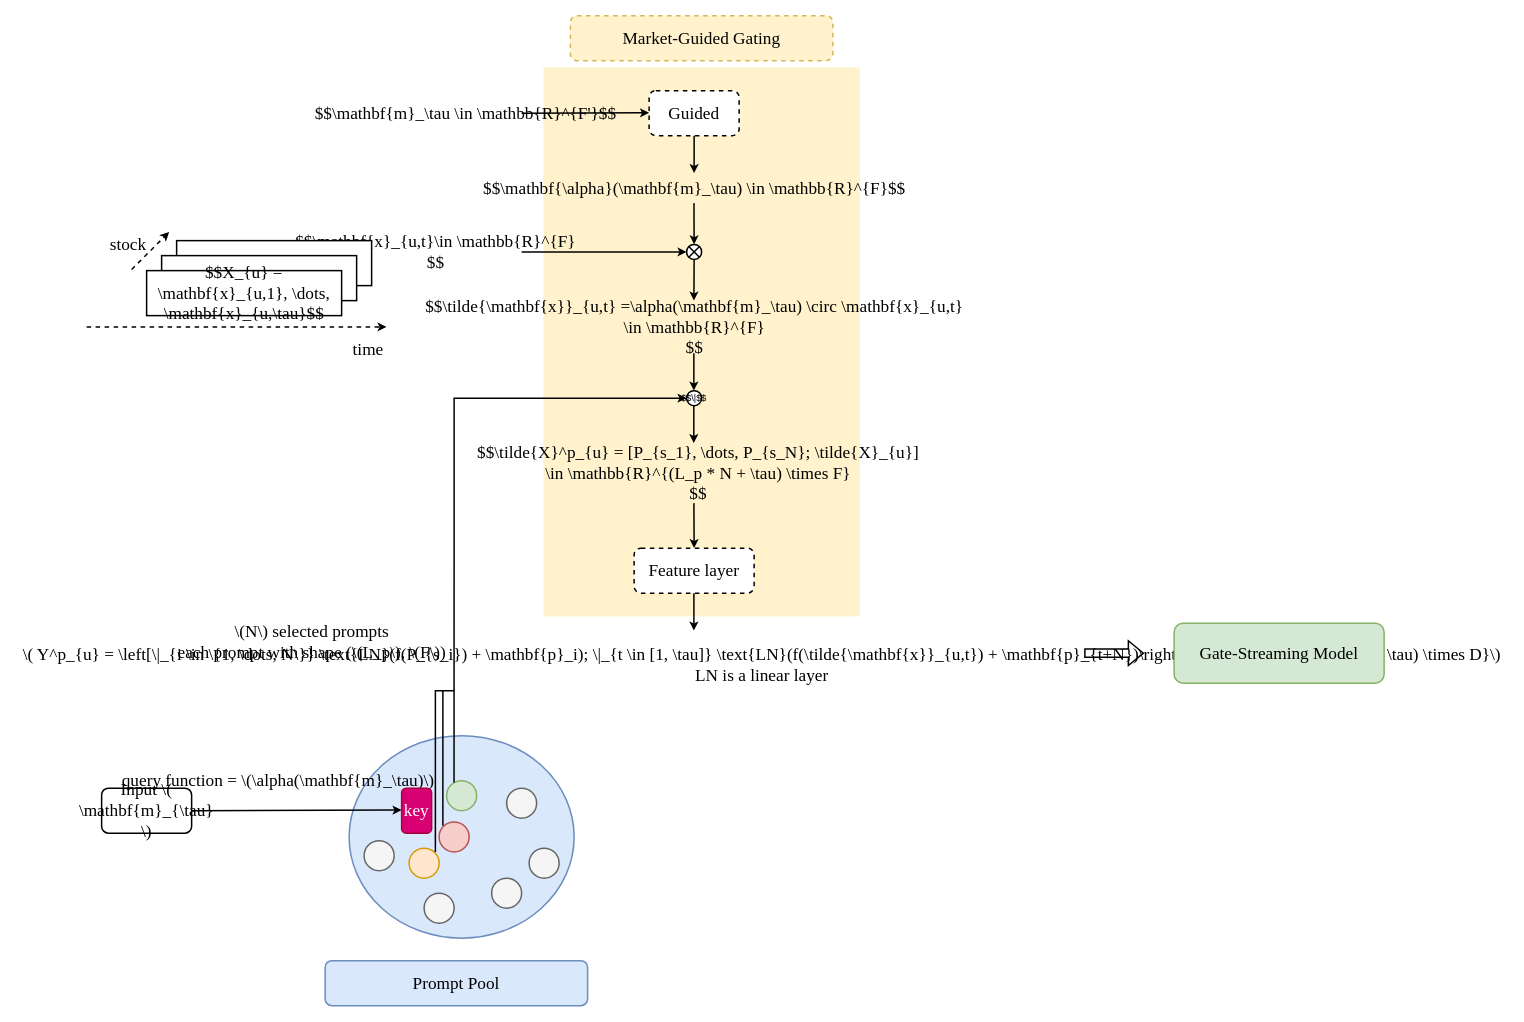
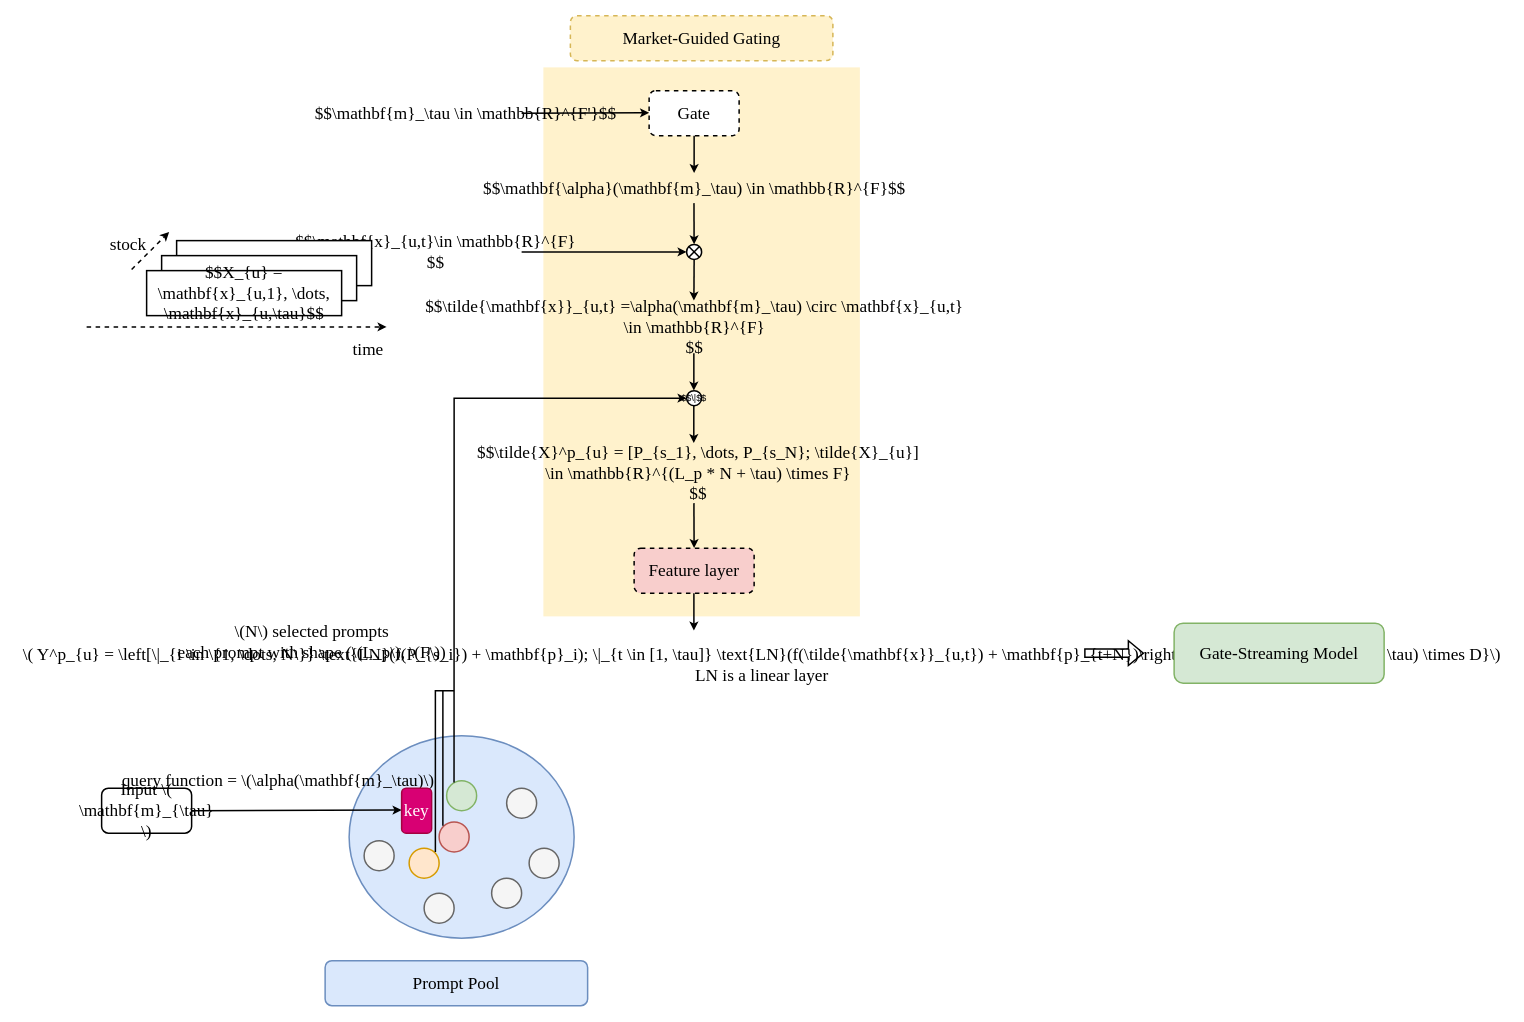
(694, 113) -> (694, 113)
(694, 570) -> (694, 570)
